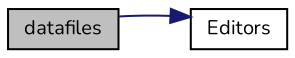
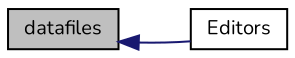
(145, 16) -> (165, 43)
